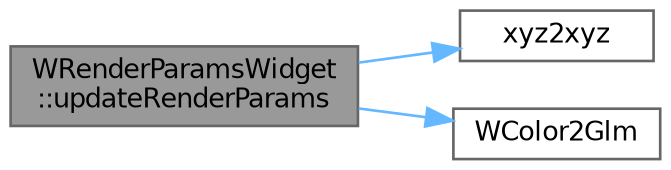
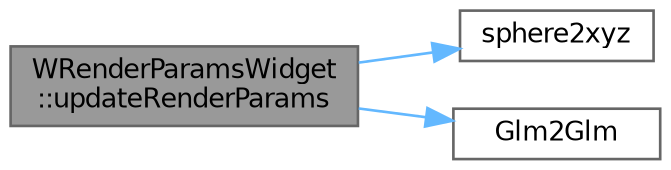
(557, 36) -> (557, 36)
(557, 134) -> (557, 134)
